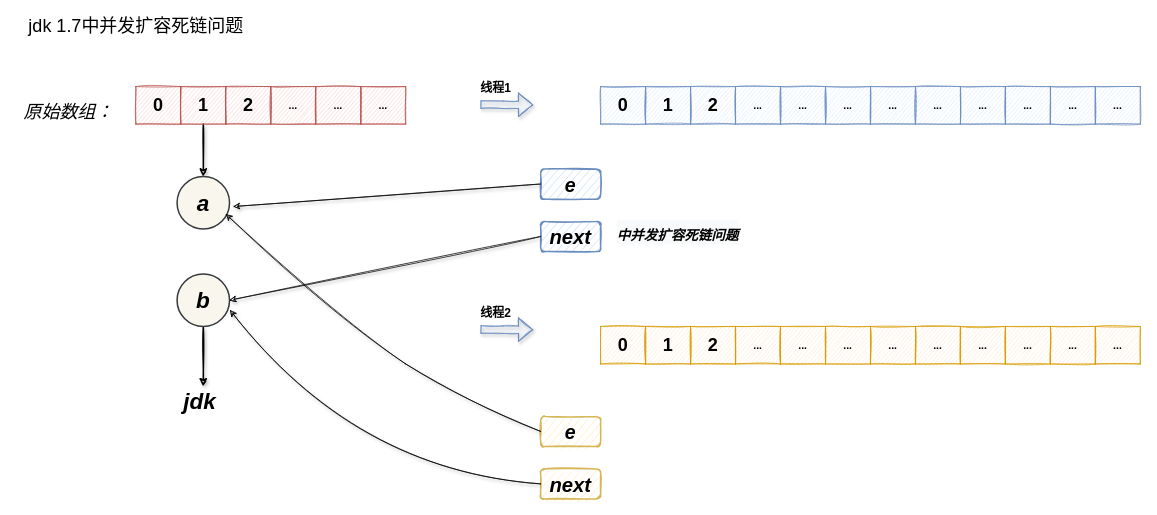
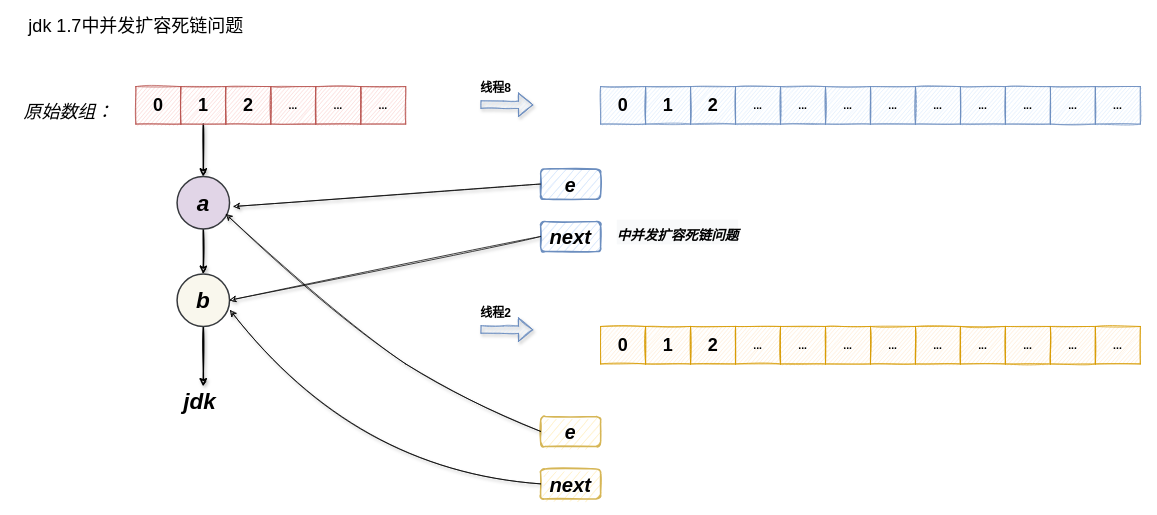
(496, 87) -> (496, 87)
(203, 203) -> (203, 203)
none -> (203, 249)
